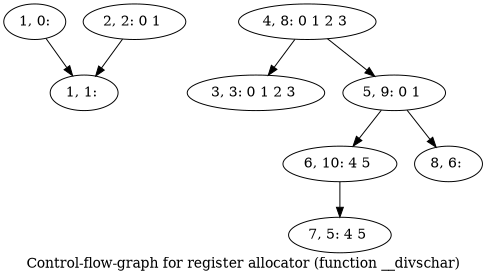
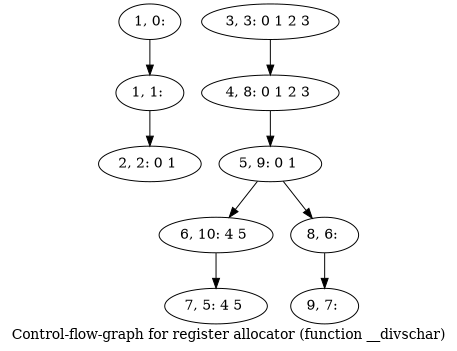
(285, 53) -> (270, 52)
(112, 54) -> (150, 124)
none -> (325, 306)
